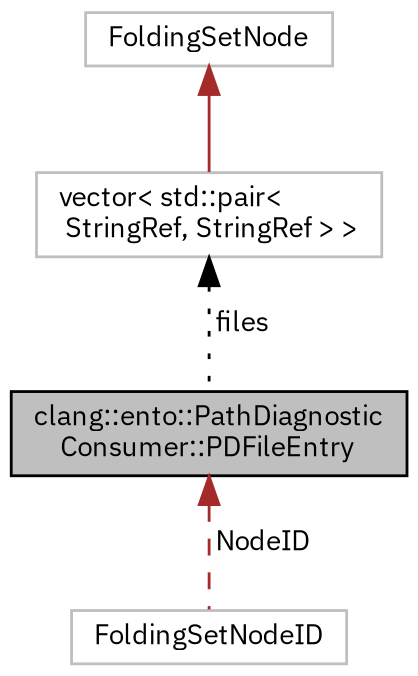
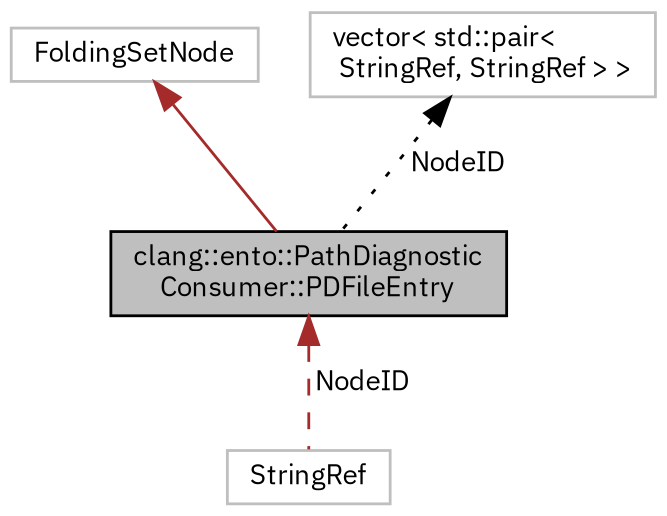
(209, 133) -> (225, 168)
(240, 324) -> (456, 164)
(209, 637) -> (309, 477)
